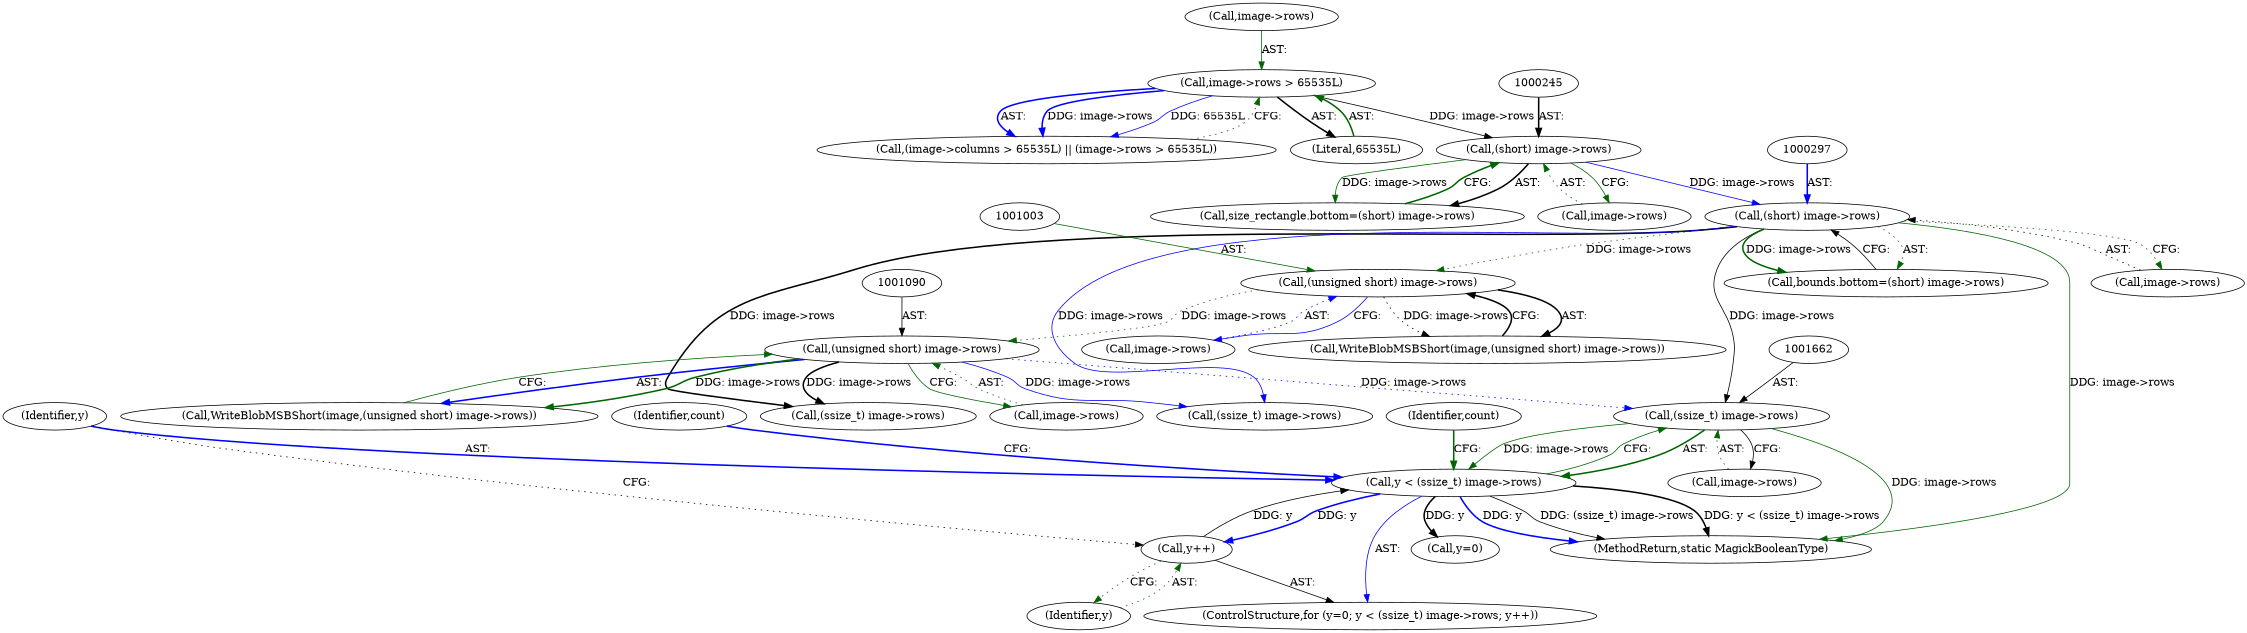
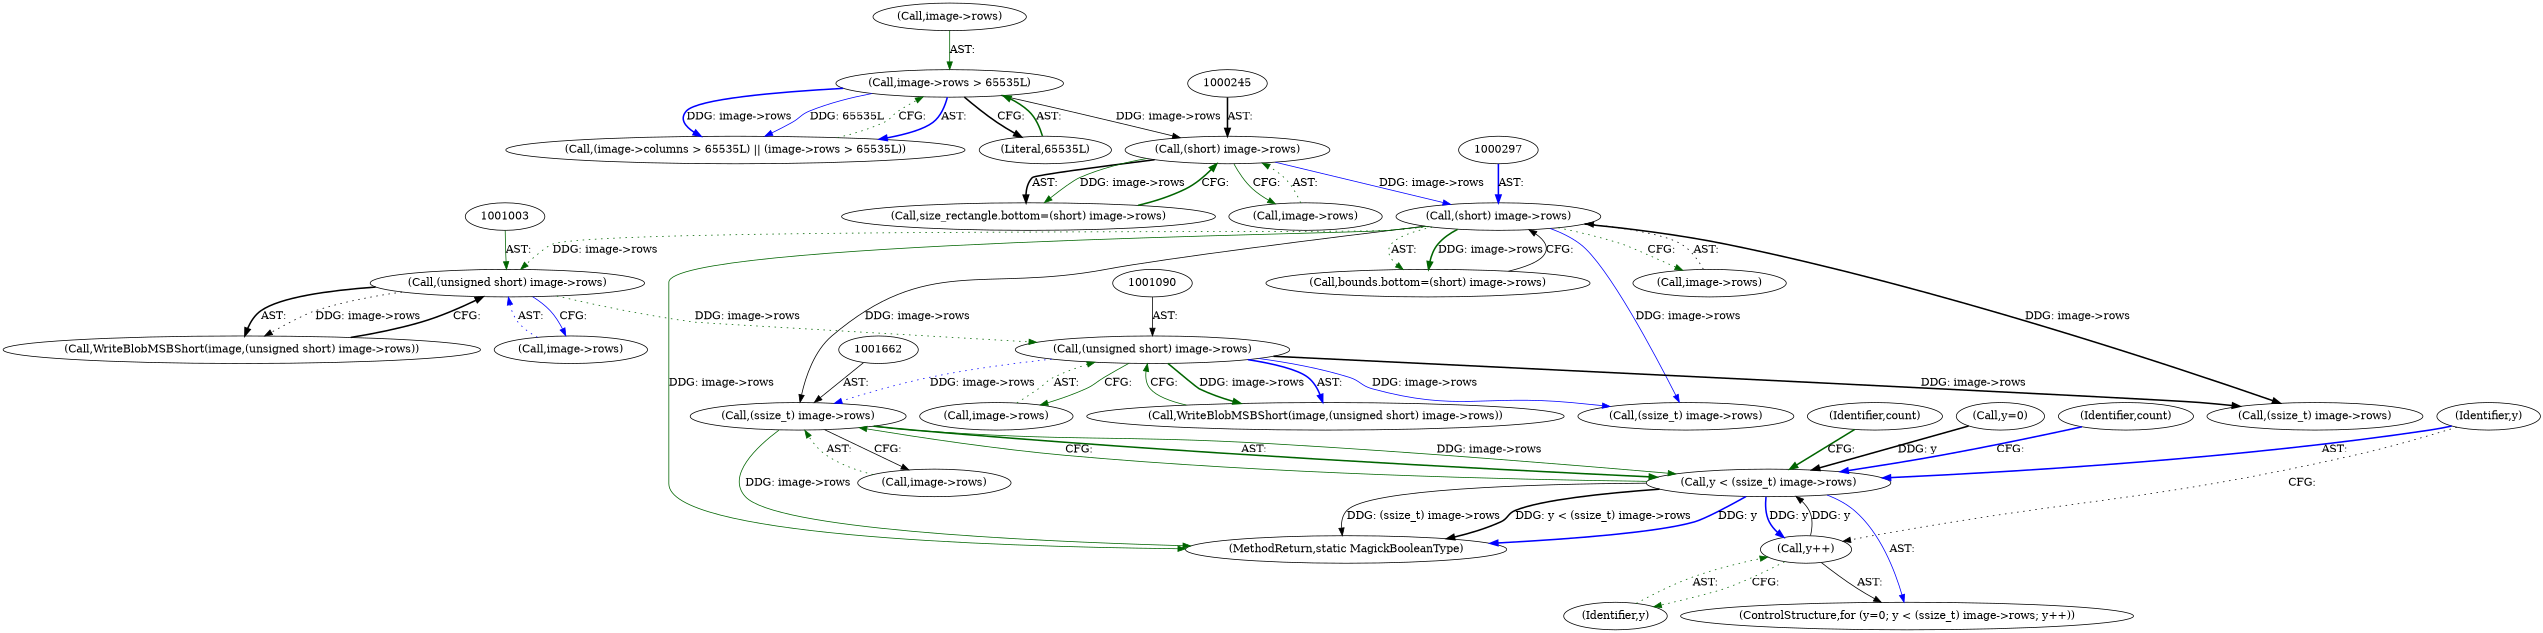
(1326, 117) -> (1013, 117)
(1424, 513) -> (1894, 447)
